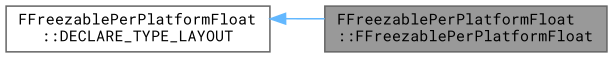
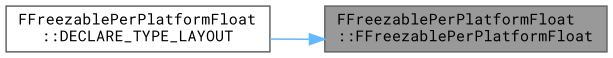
(305, 19) -> (290, 39)
